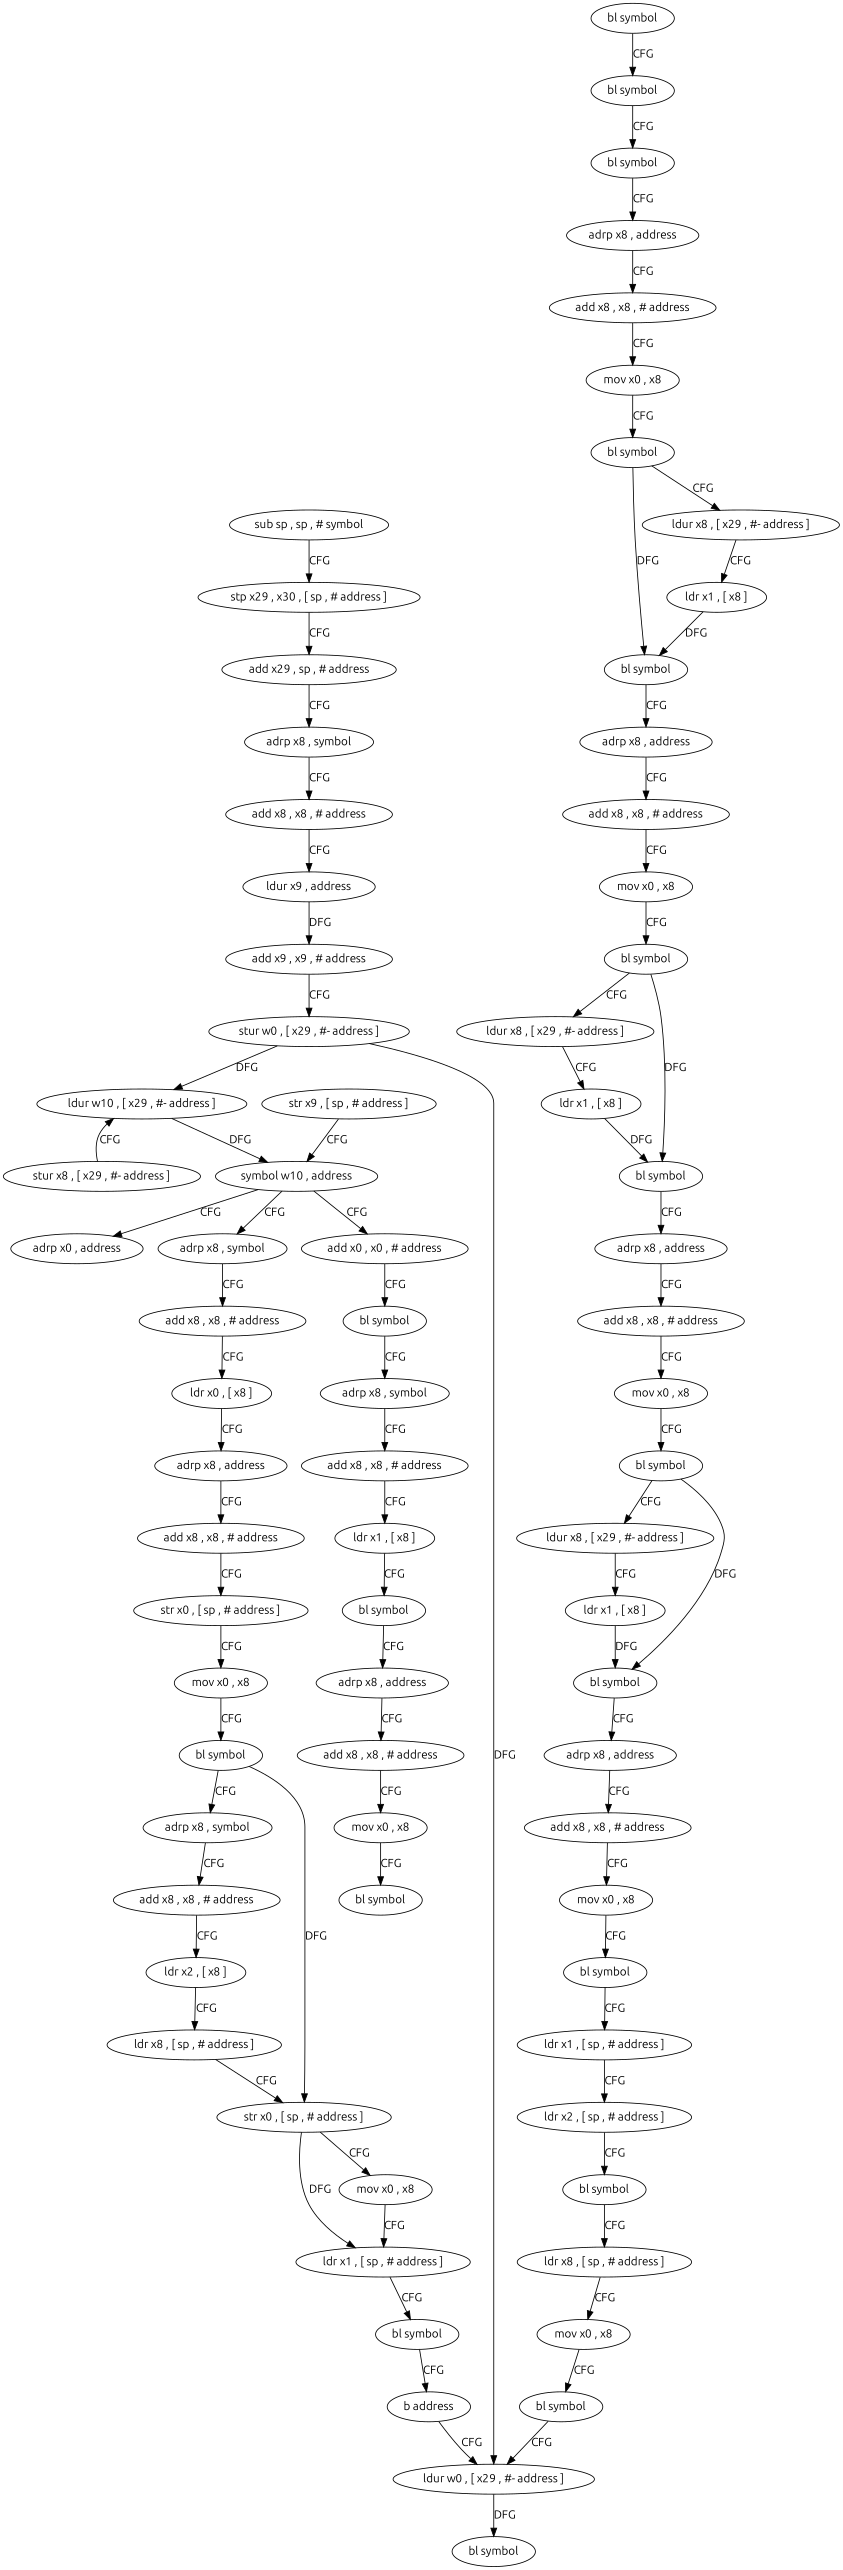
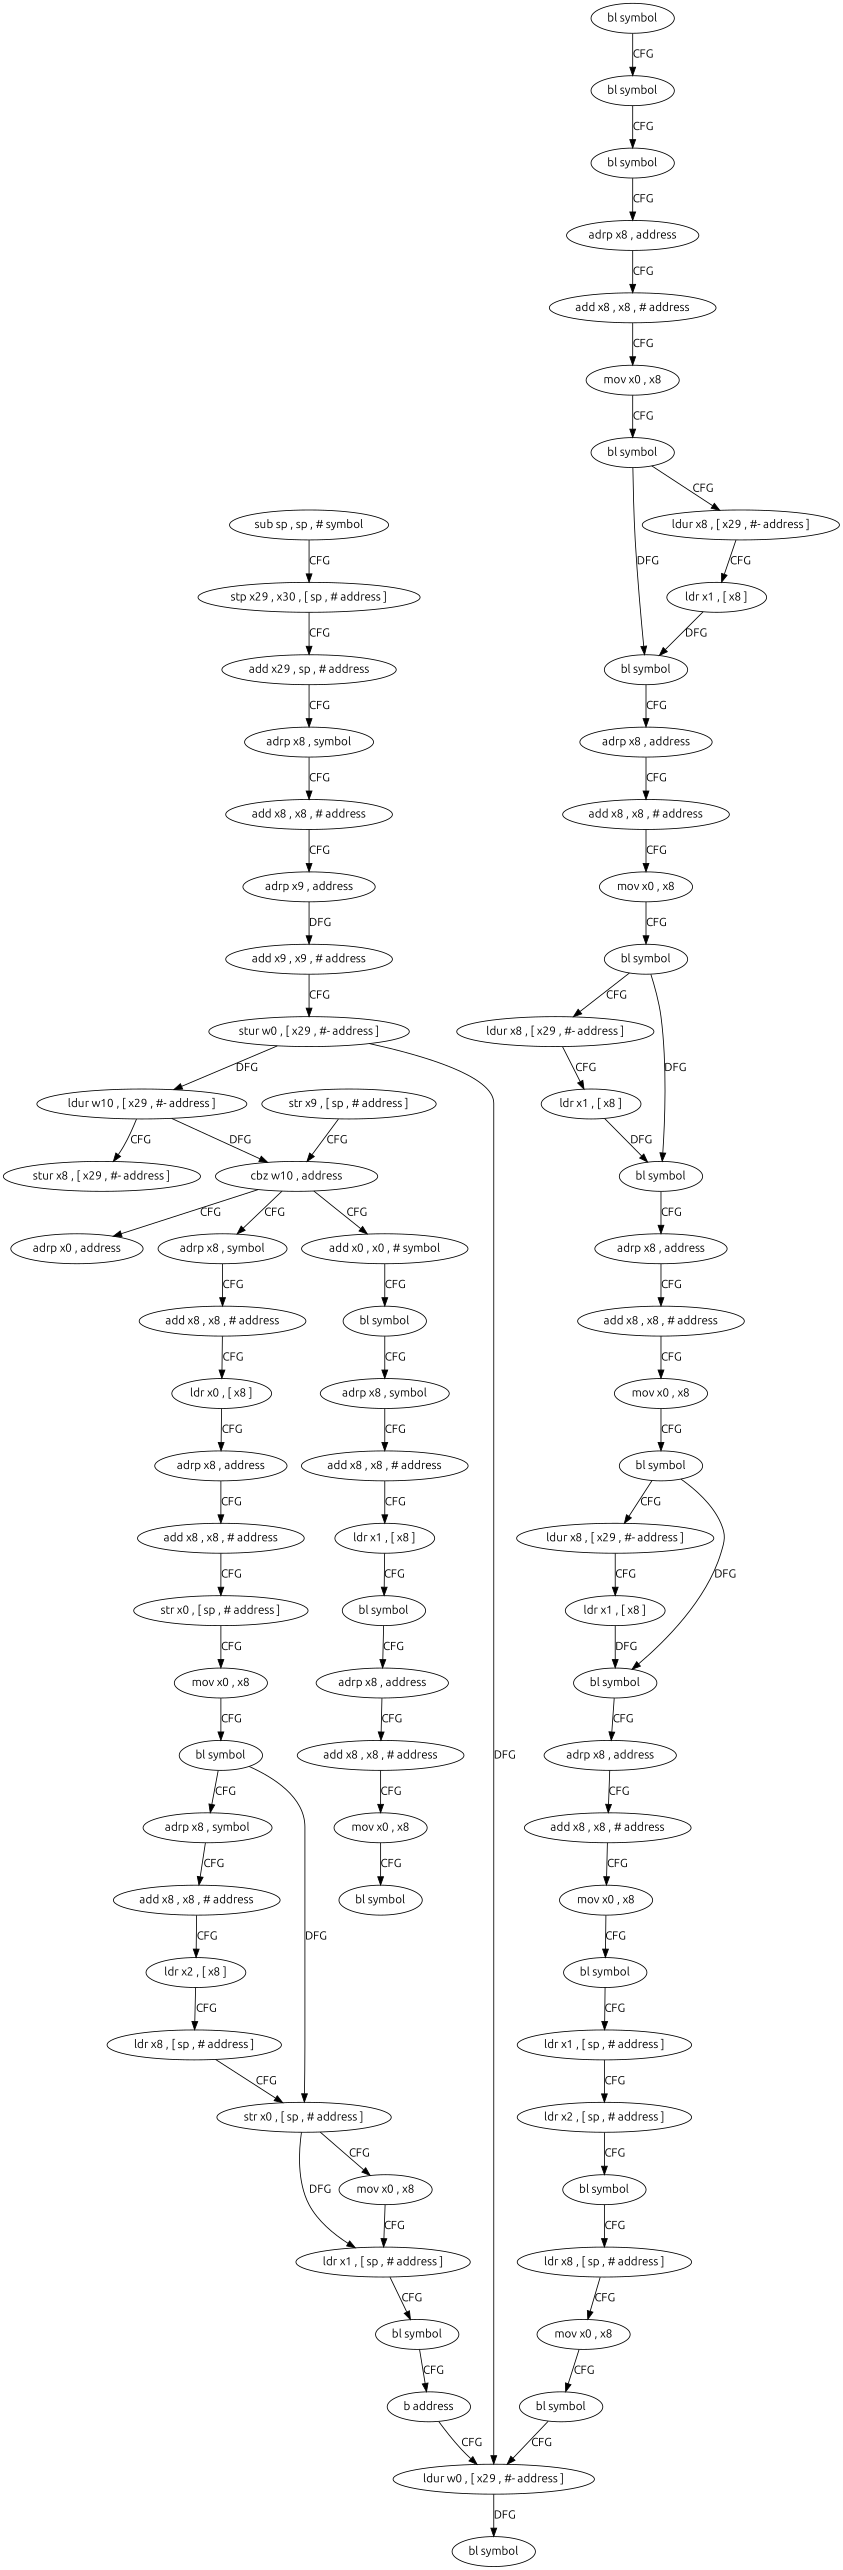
(309, 887) -> (309, 887)
(97, 1141) -> (128, 1137)
(297, 1176) -> (297, 1176)
(385, 1249) -> (385, 1249)
